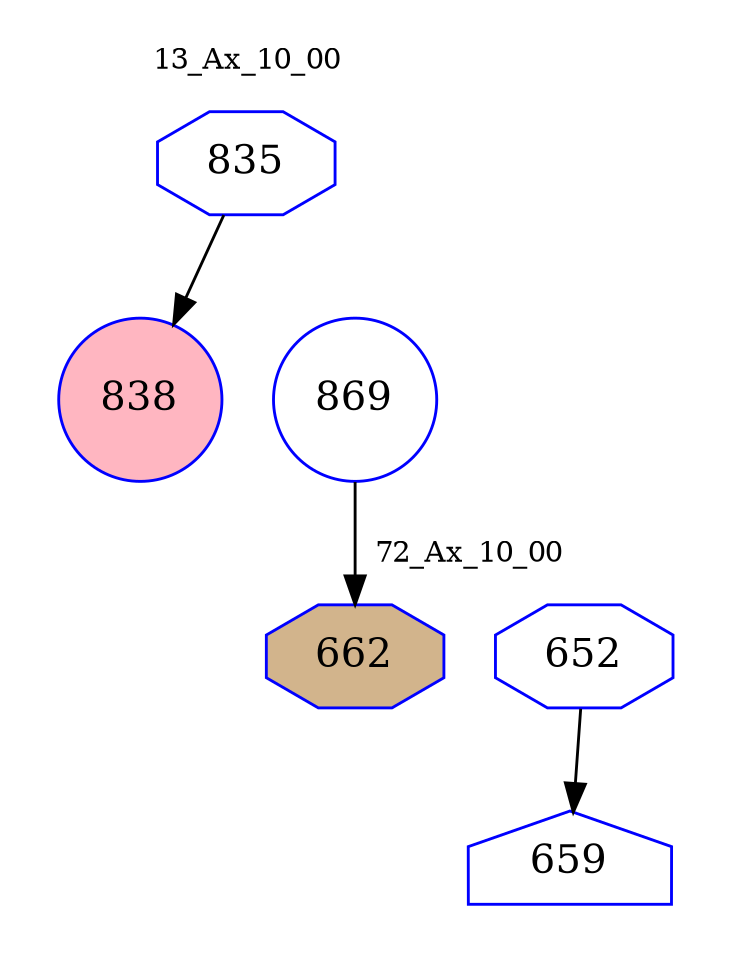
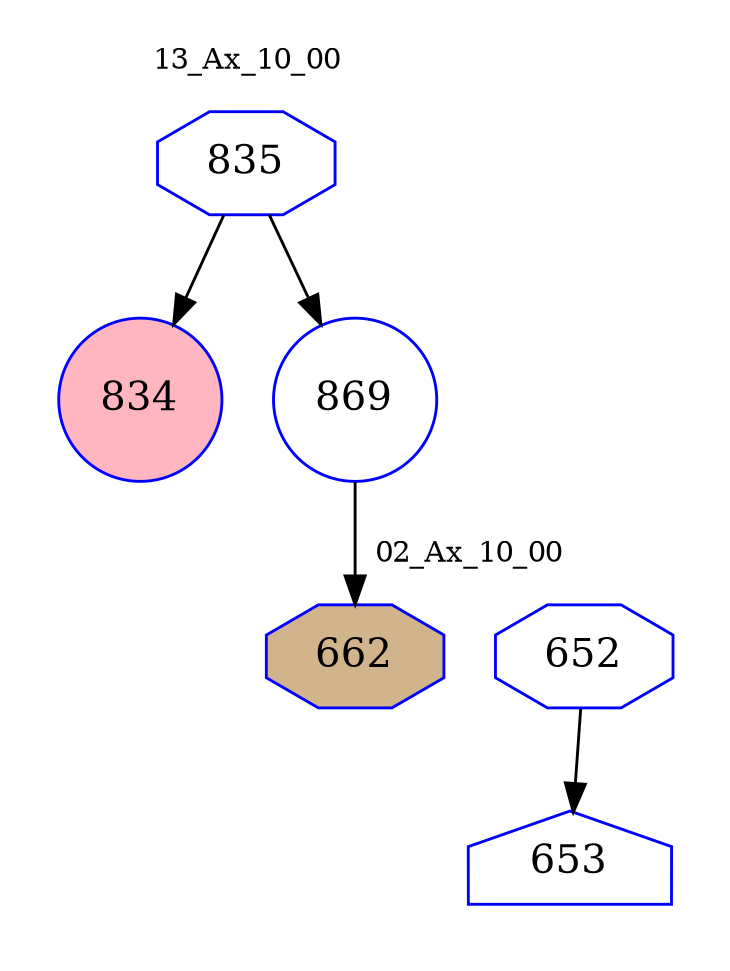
none -> (289, 256)
(140, 400) -> (140, 400)
(470, 555) -> (470, 555)
(570, 863) -> (570, 863)
